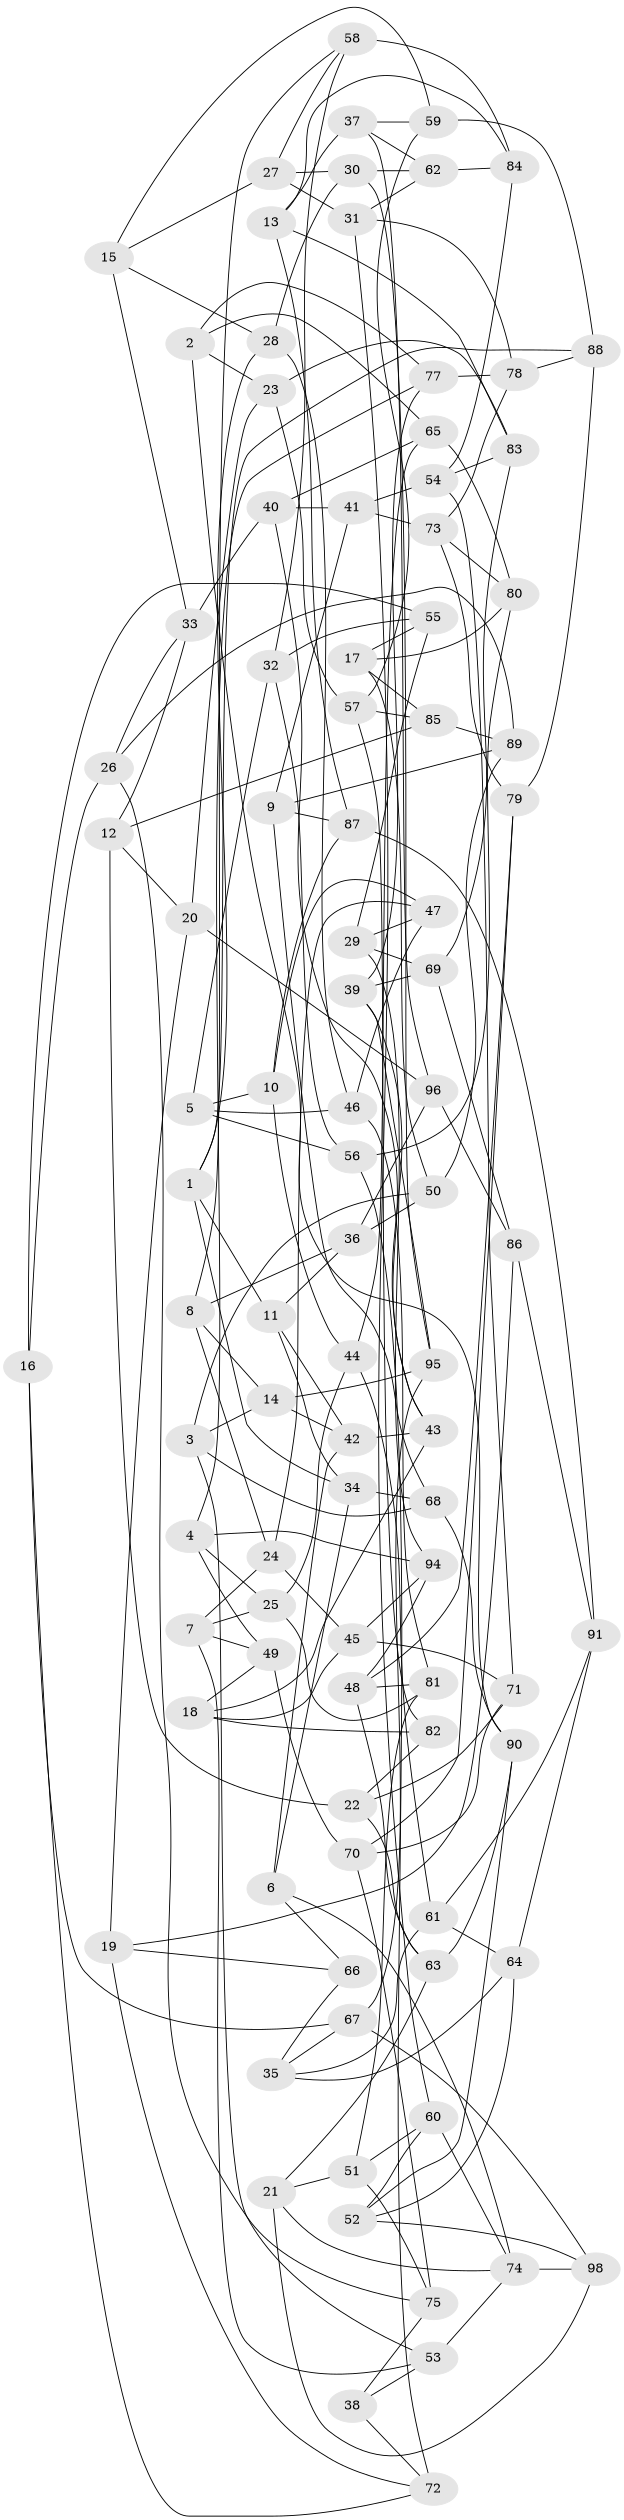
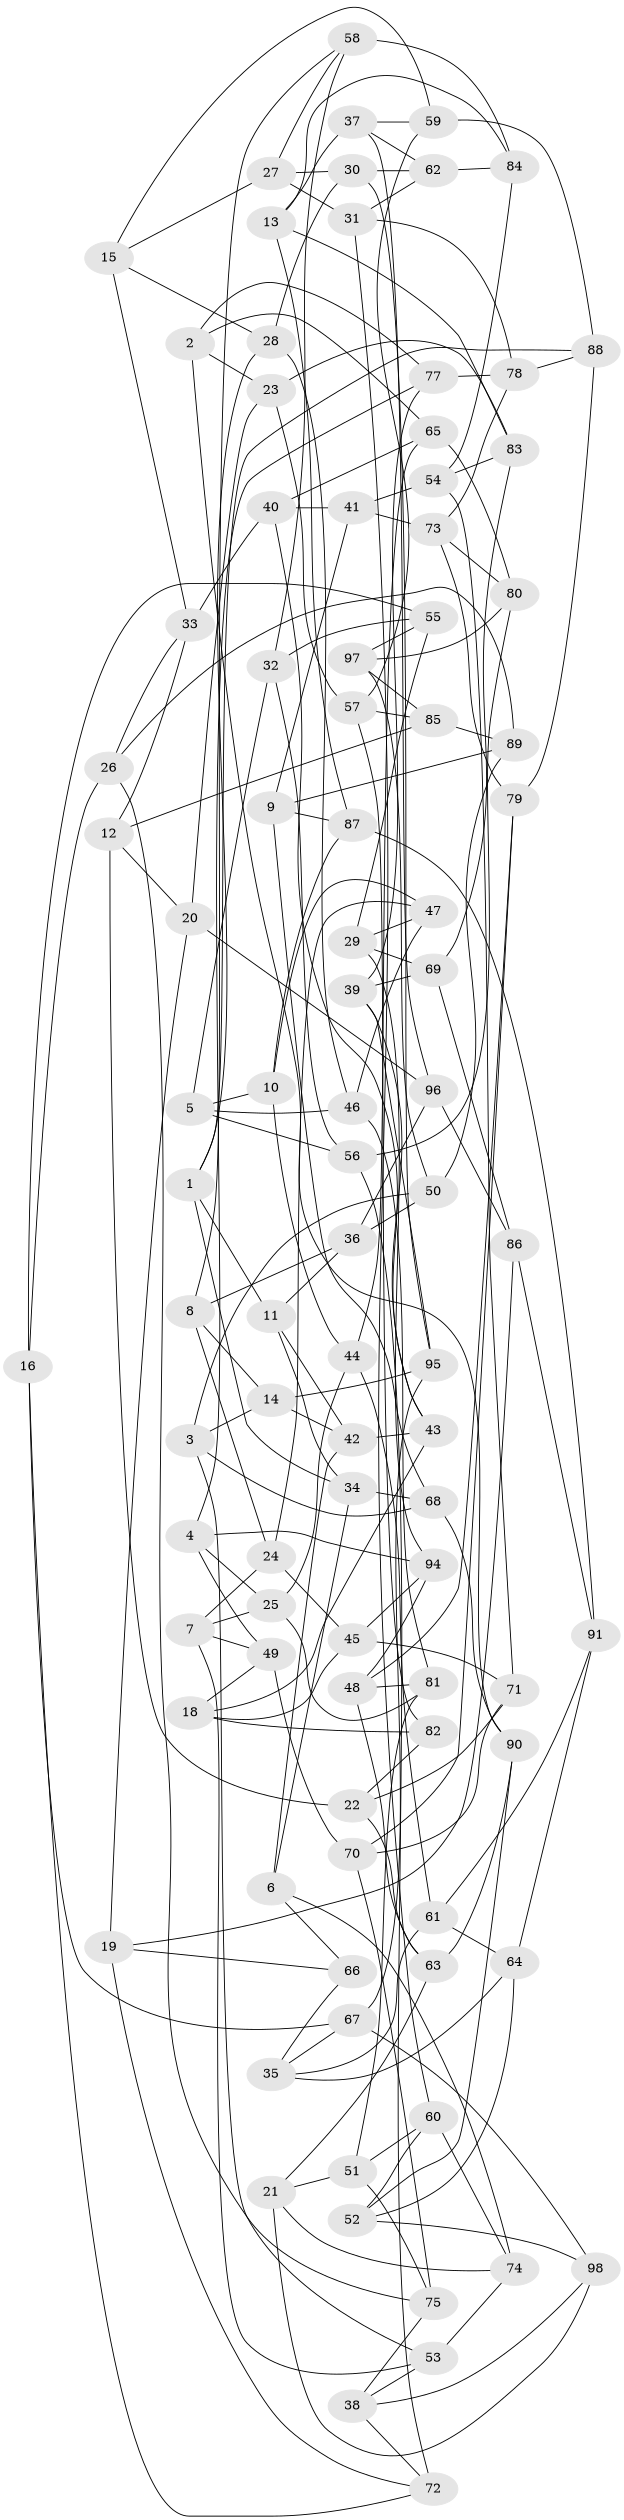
(352, 659) -> (352, 659)
(555, 2269) -> (491, 2363)
